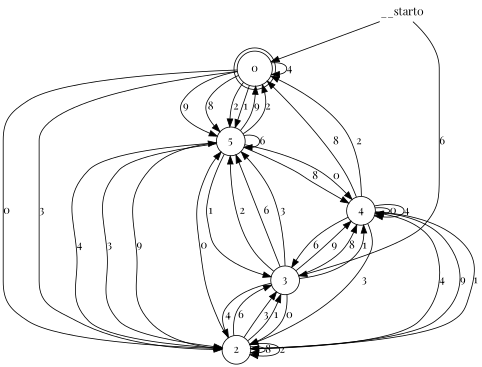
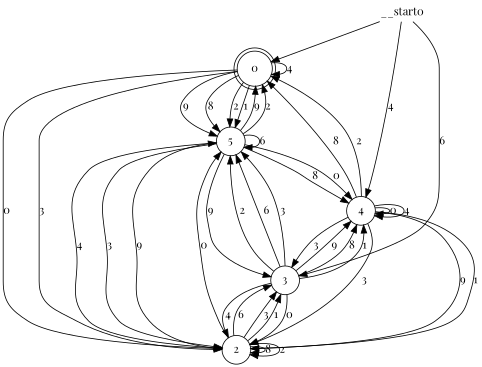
(211, 211) -> (211, 211)
(316, 246) -> (316, 246)
(414, 325) -> (387, 106)
